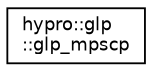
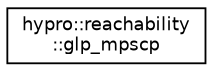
(76, 36) -> (106, 36)
